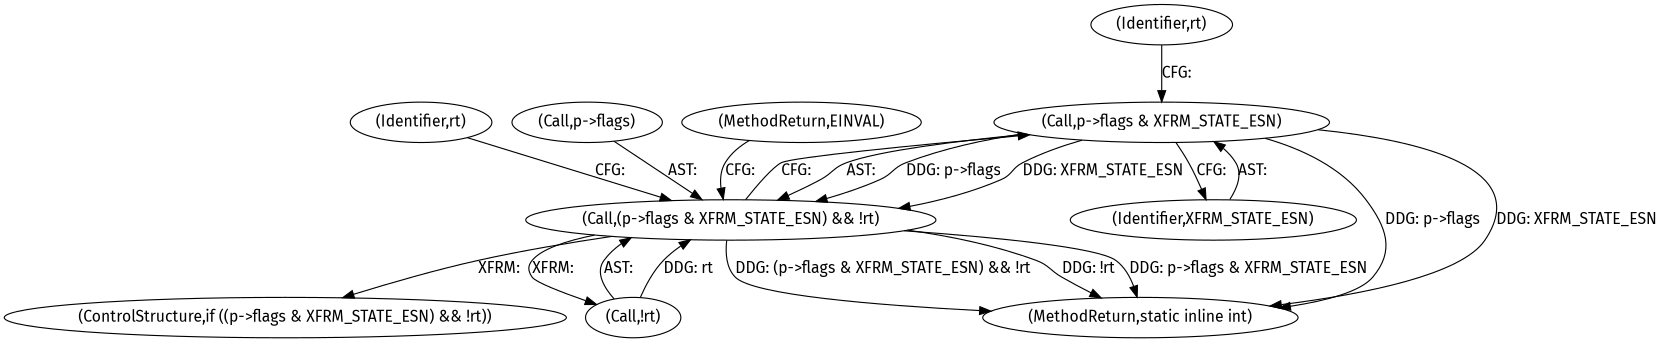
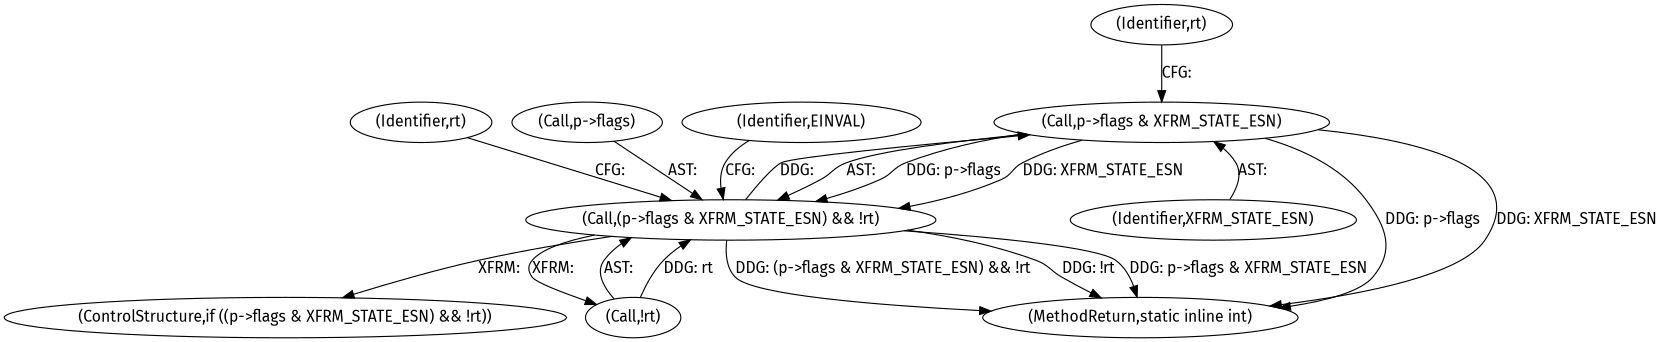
(802, 122) -> (802, 122)
(1190, 165) -> none
(799, 171) -> (799, 171)
